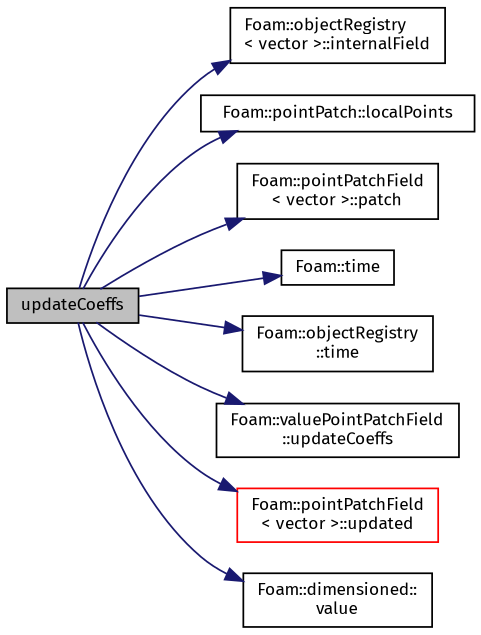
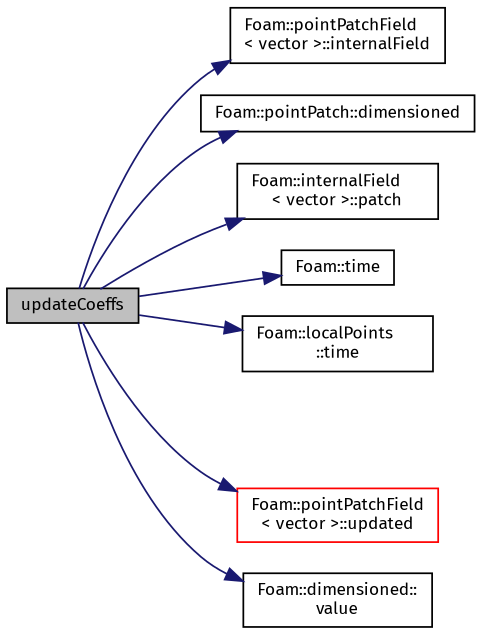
(338, 36) -> (338, 36)
(338, 113) -> (338, 113)
(338, 191) -> (338, 191)
(338, 344) -> (338, 344)
(338, 430) -> none
